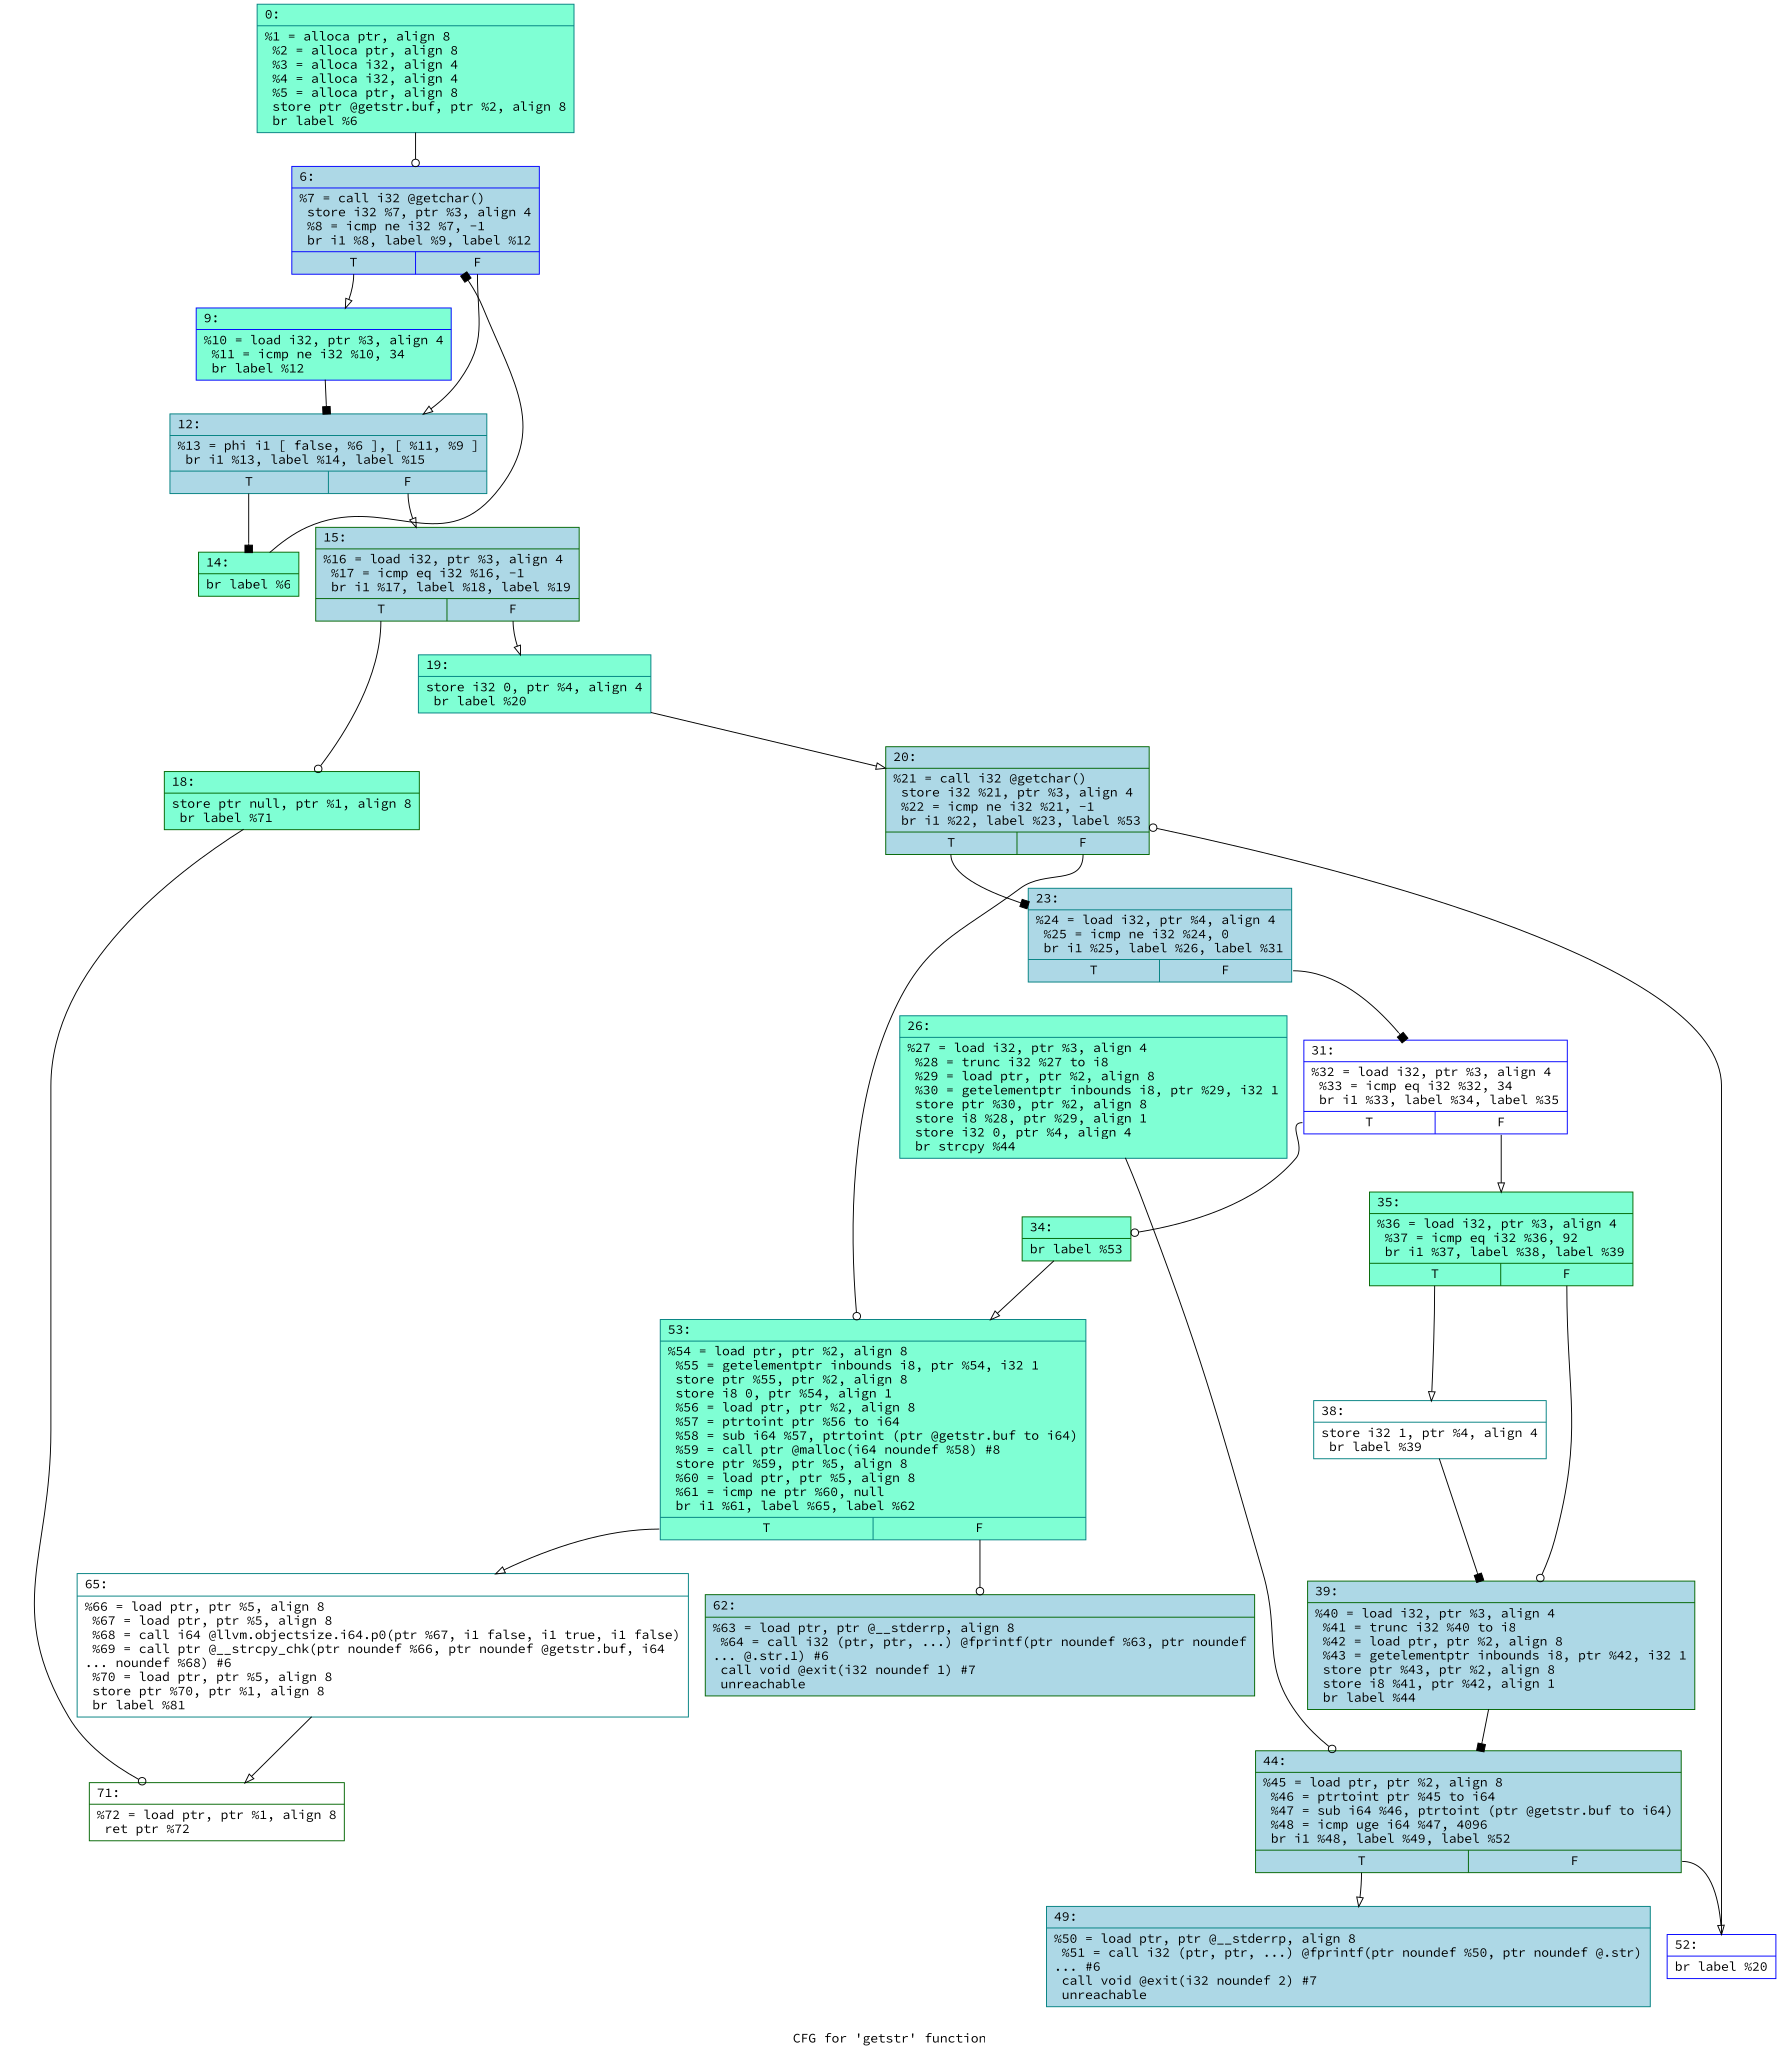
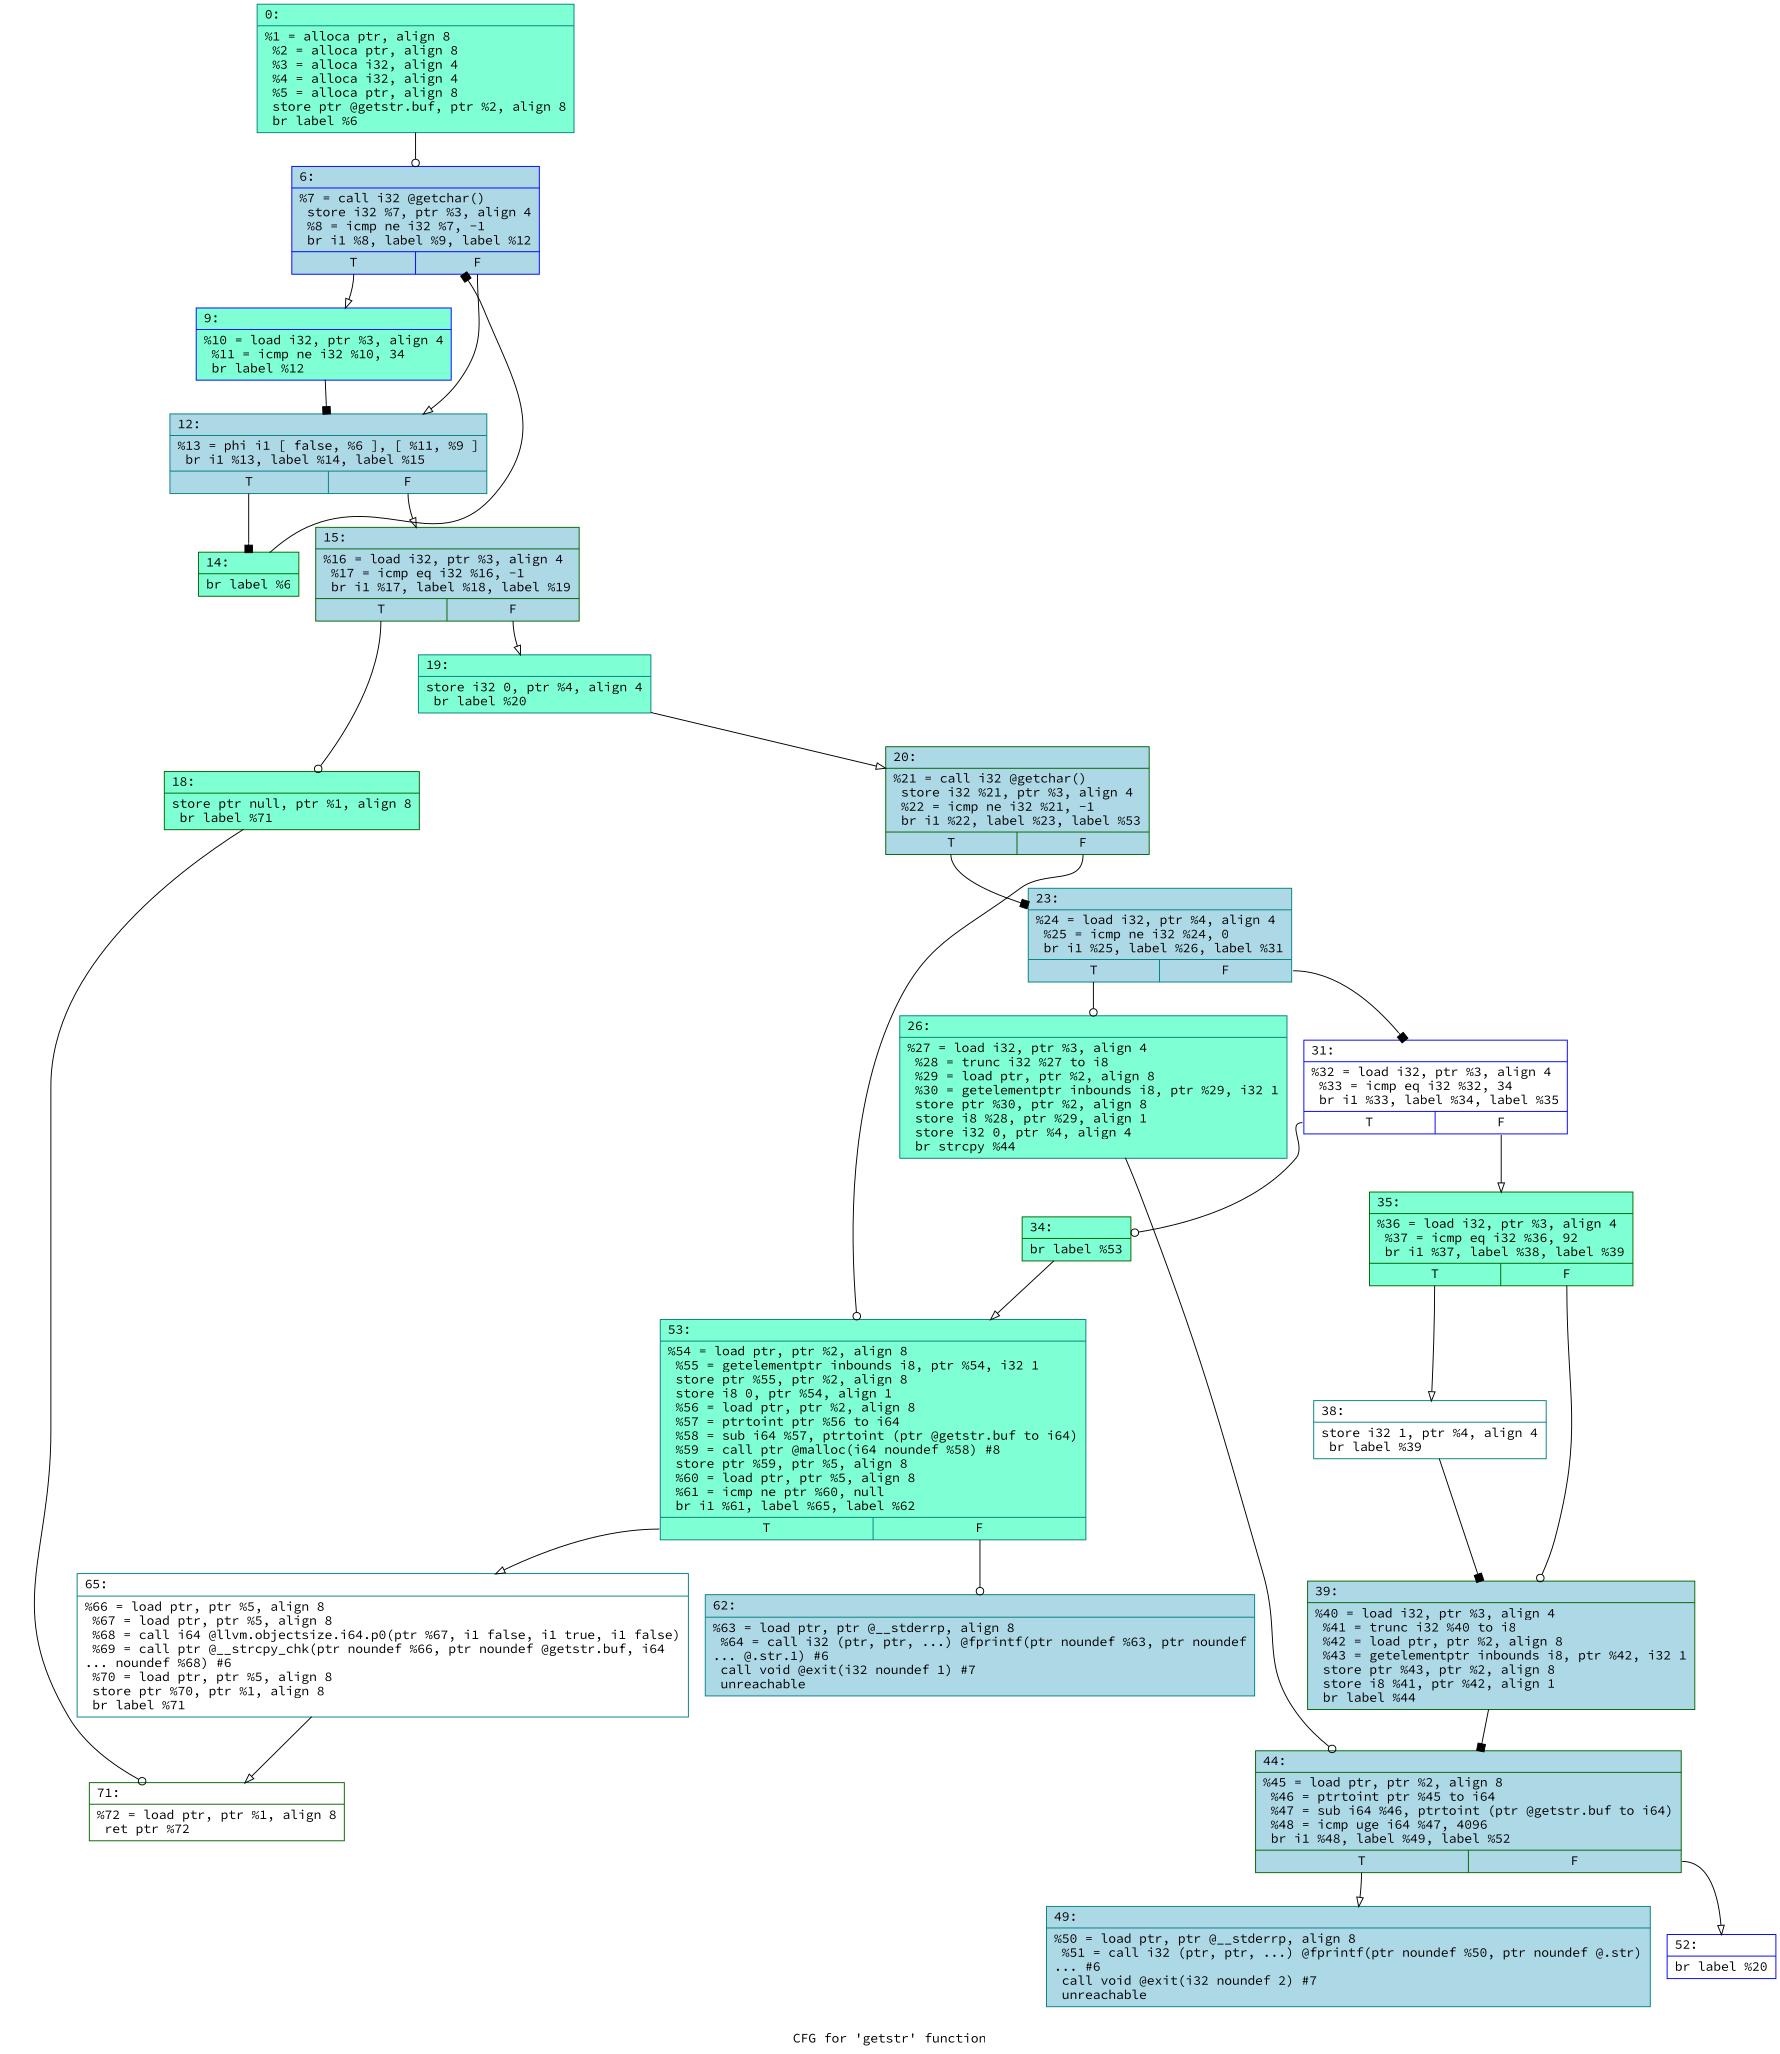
none -> (1093, 995)
(1722, 1189) -> none
(980, 1645) -> (980, 1645)
(135, 1705) -> (135, 1705)
